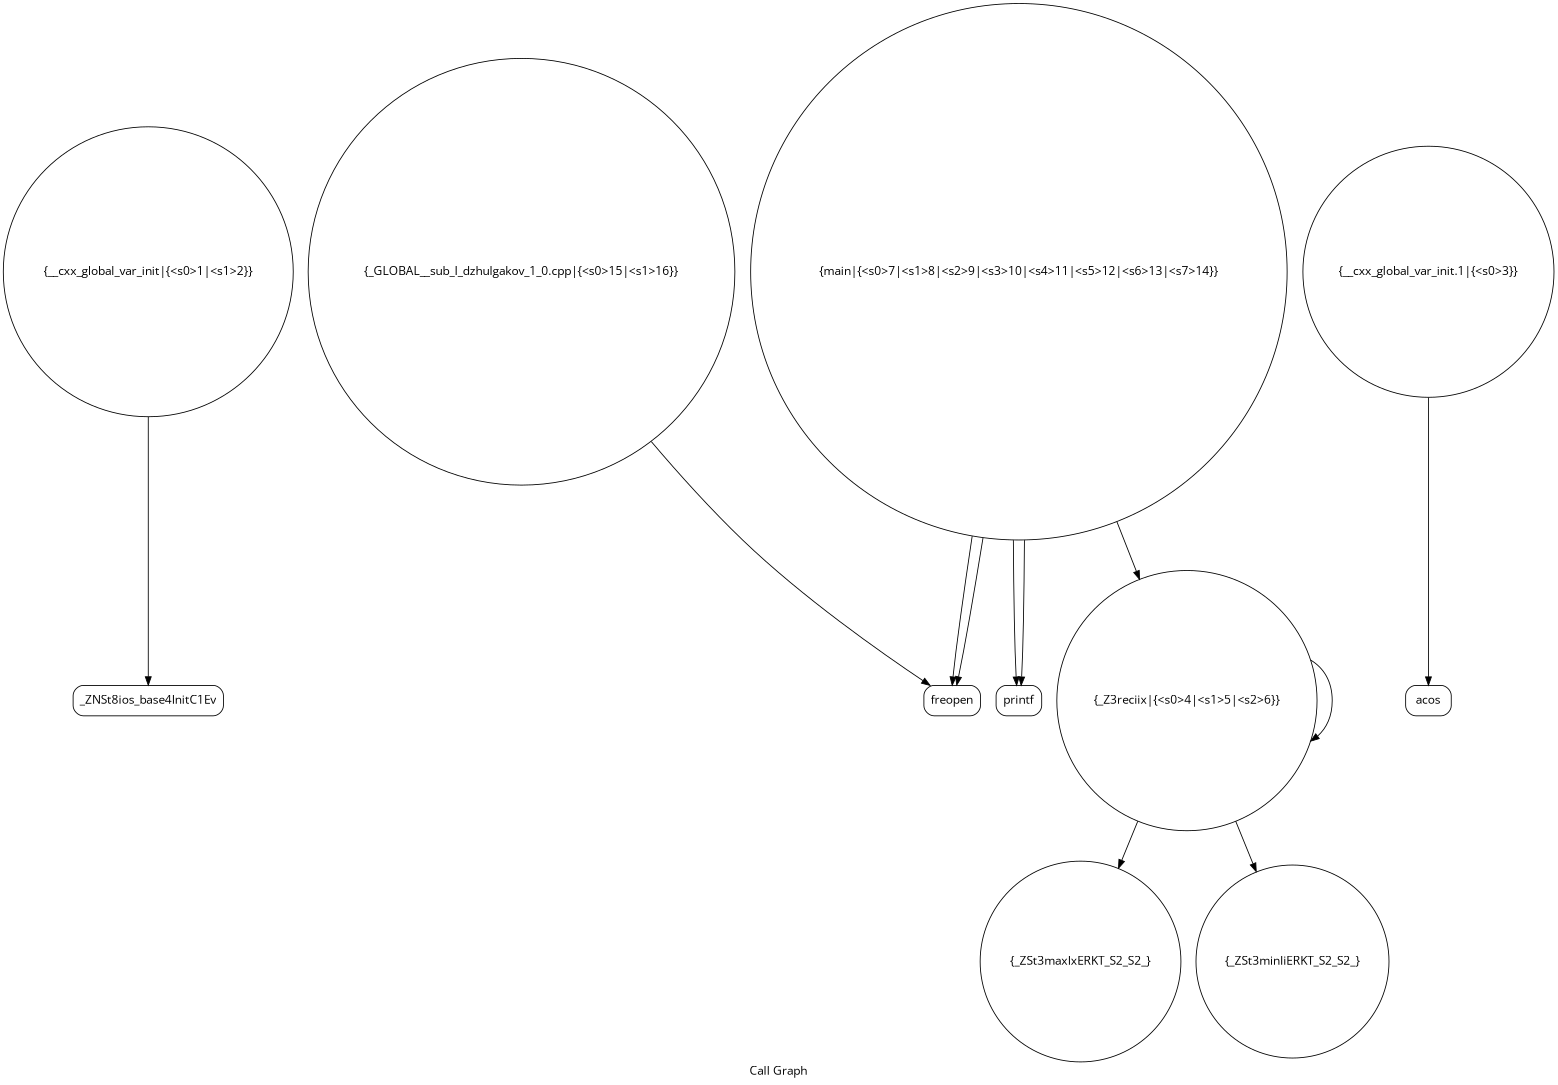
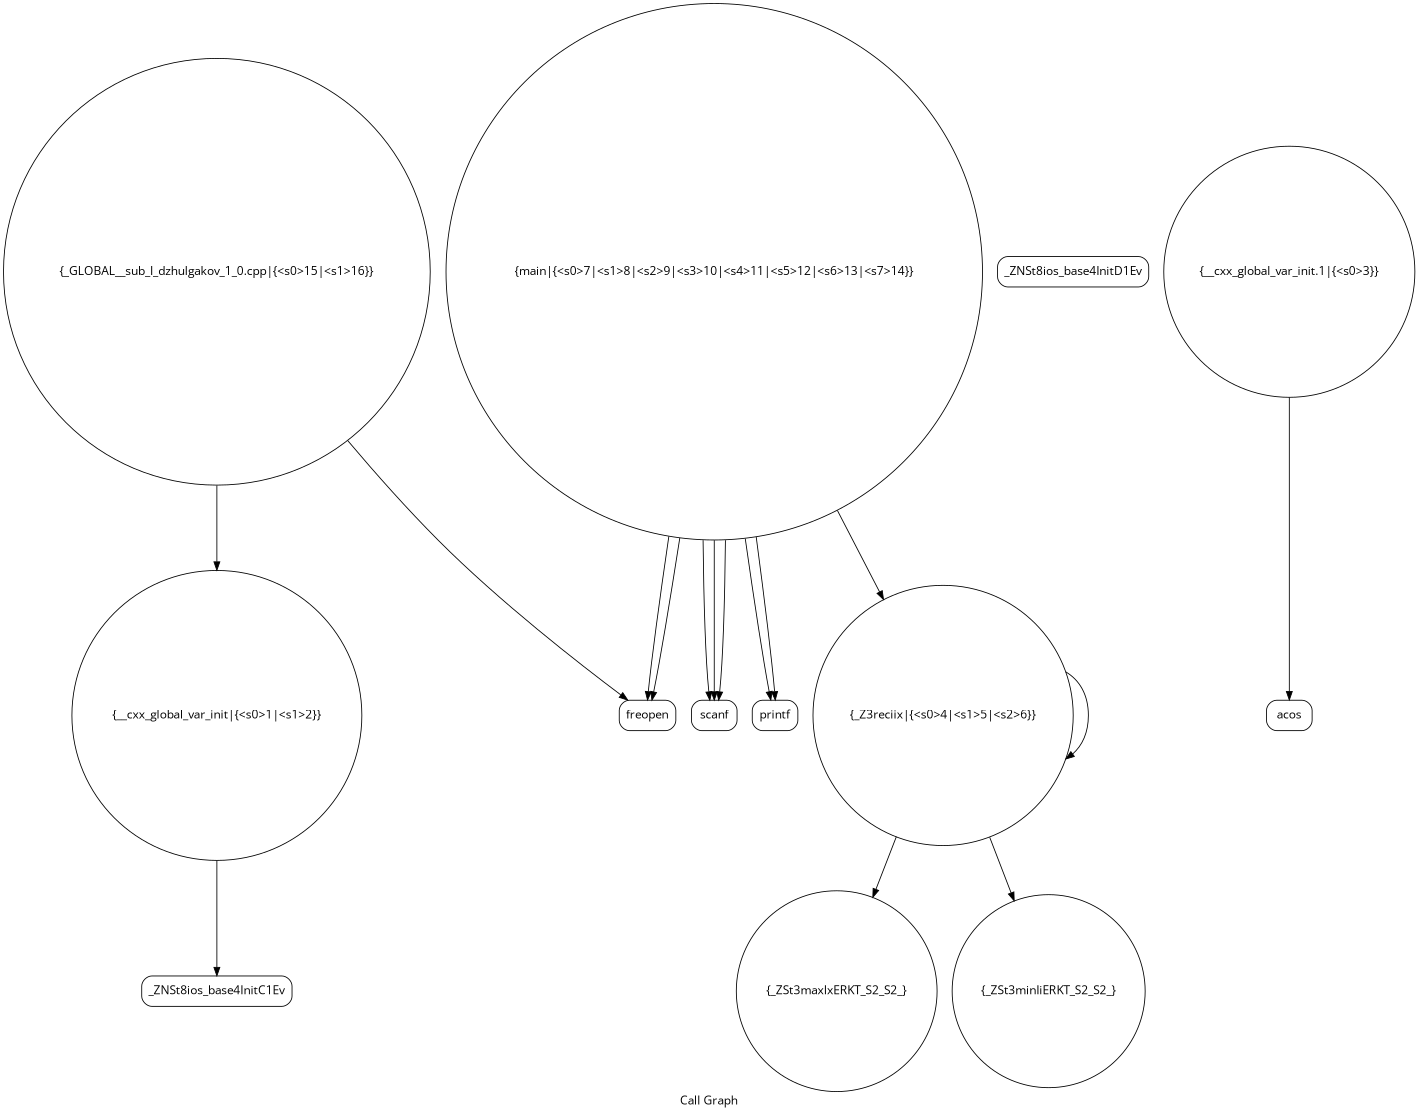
none -> (1073, 272)
none -> (217, 524)
none -> (714, 715)
